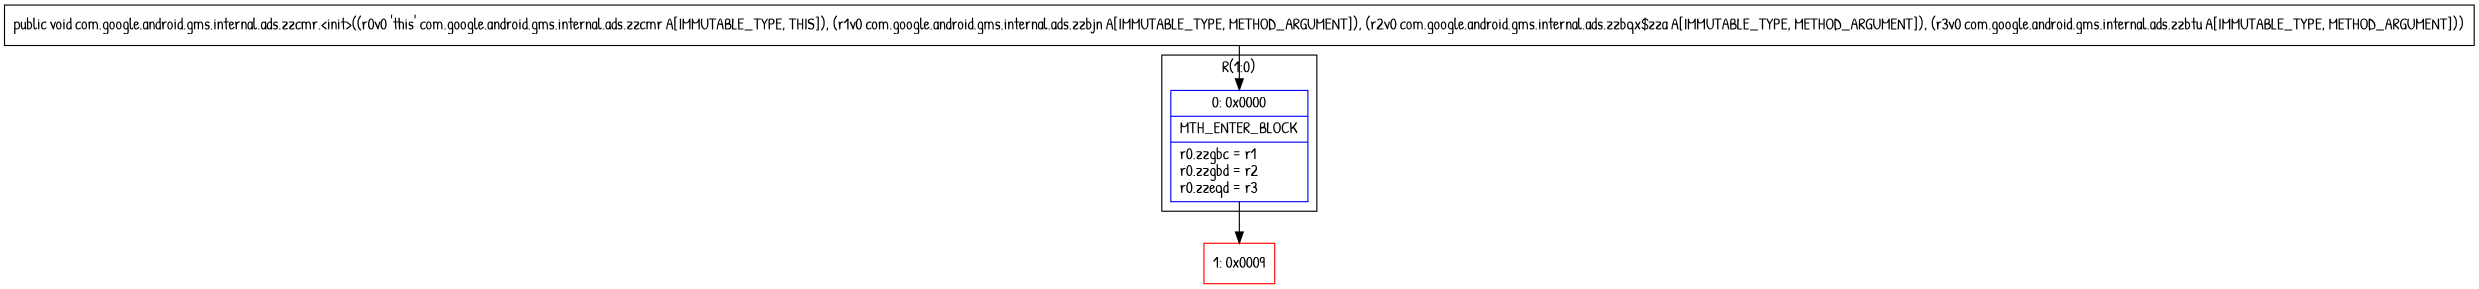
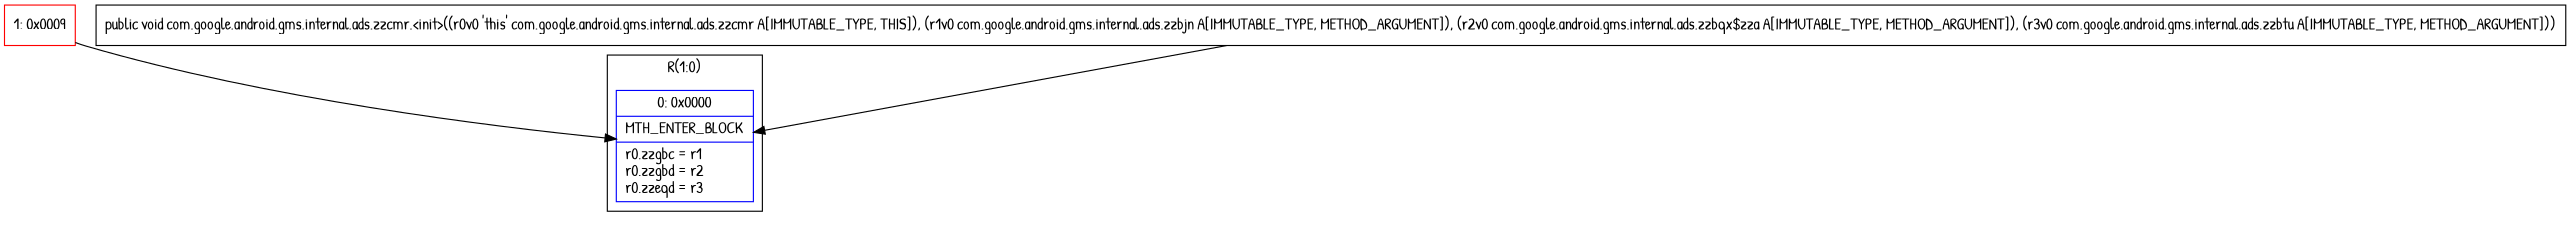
(1239, 218) -> (338, 102)
